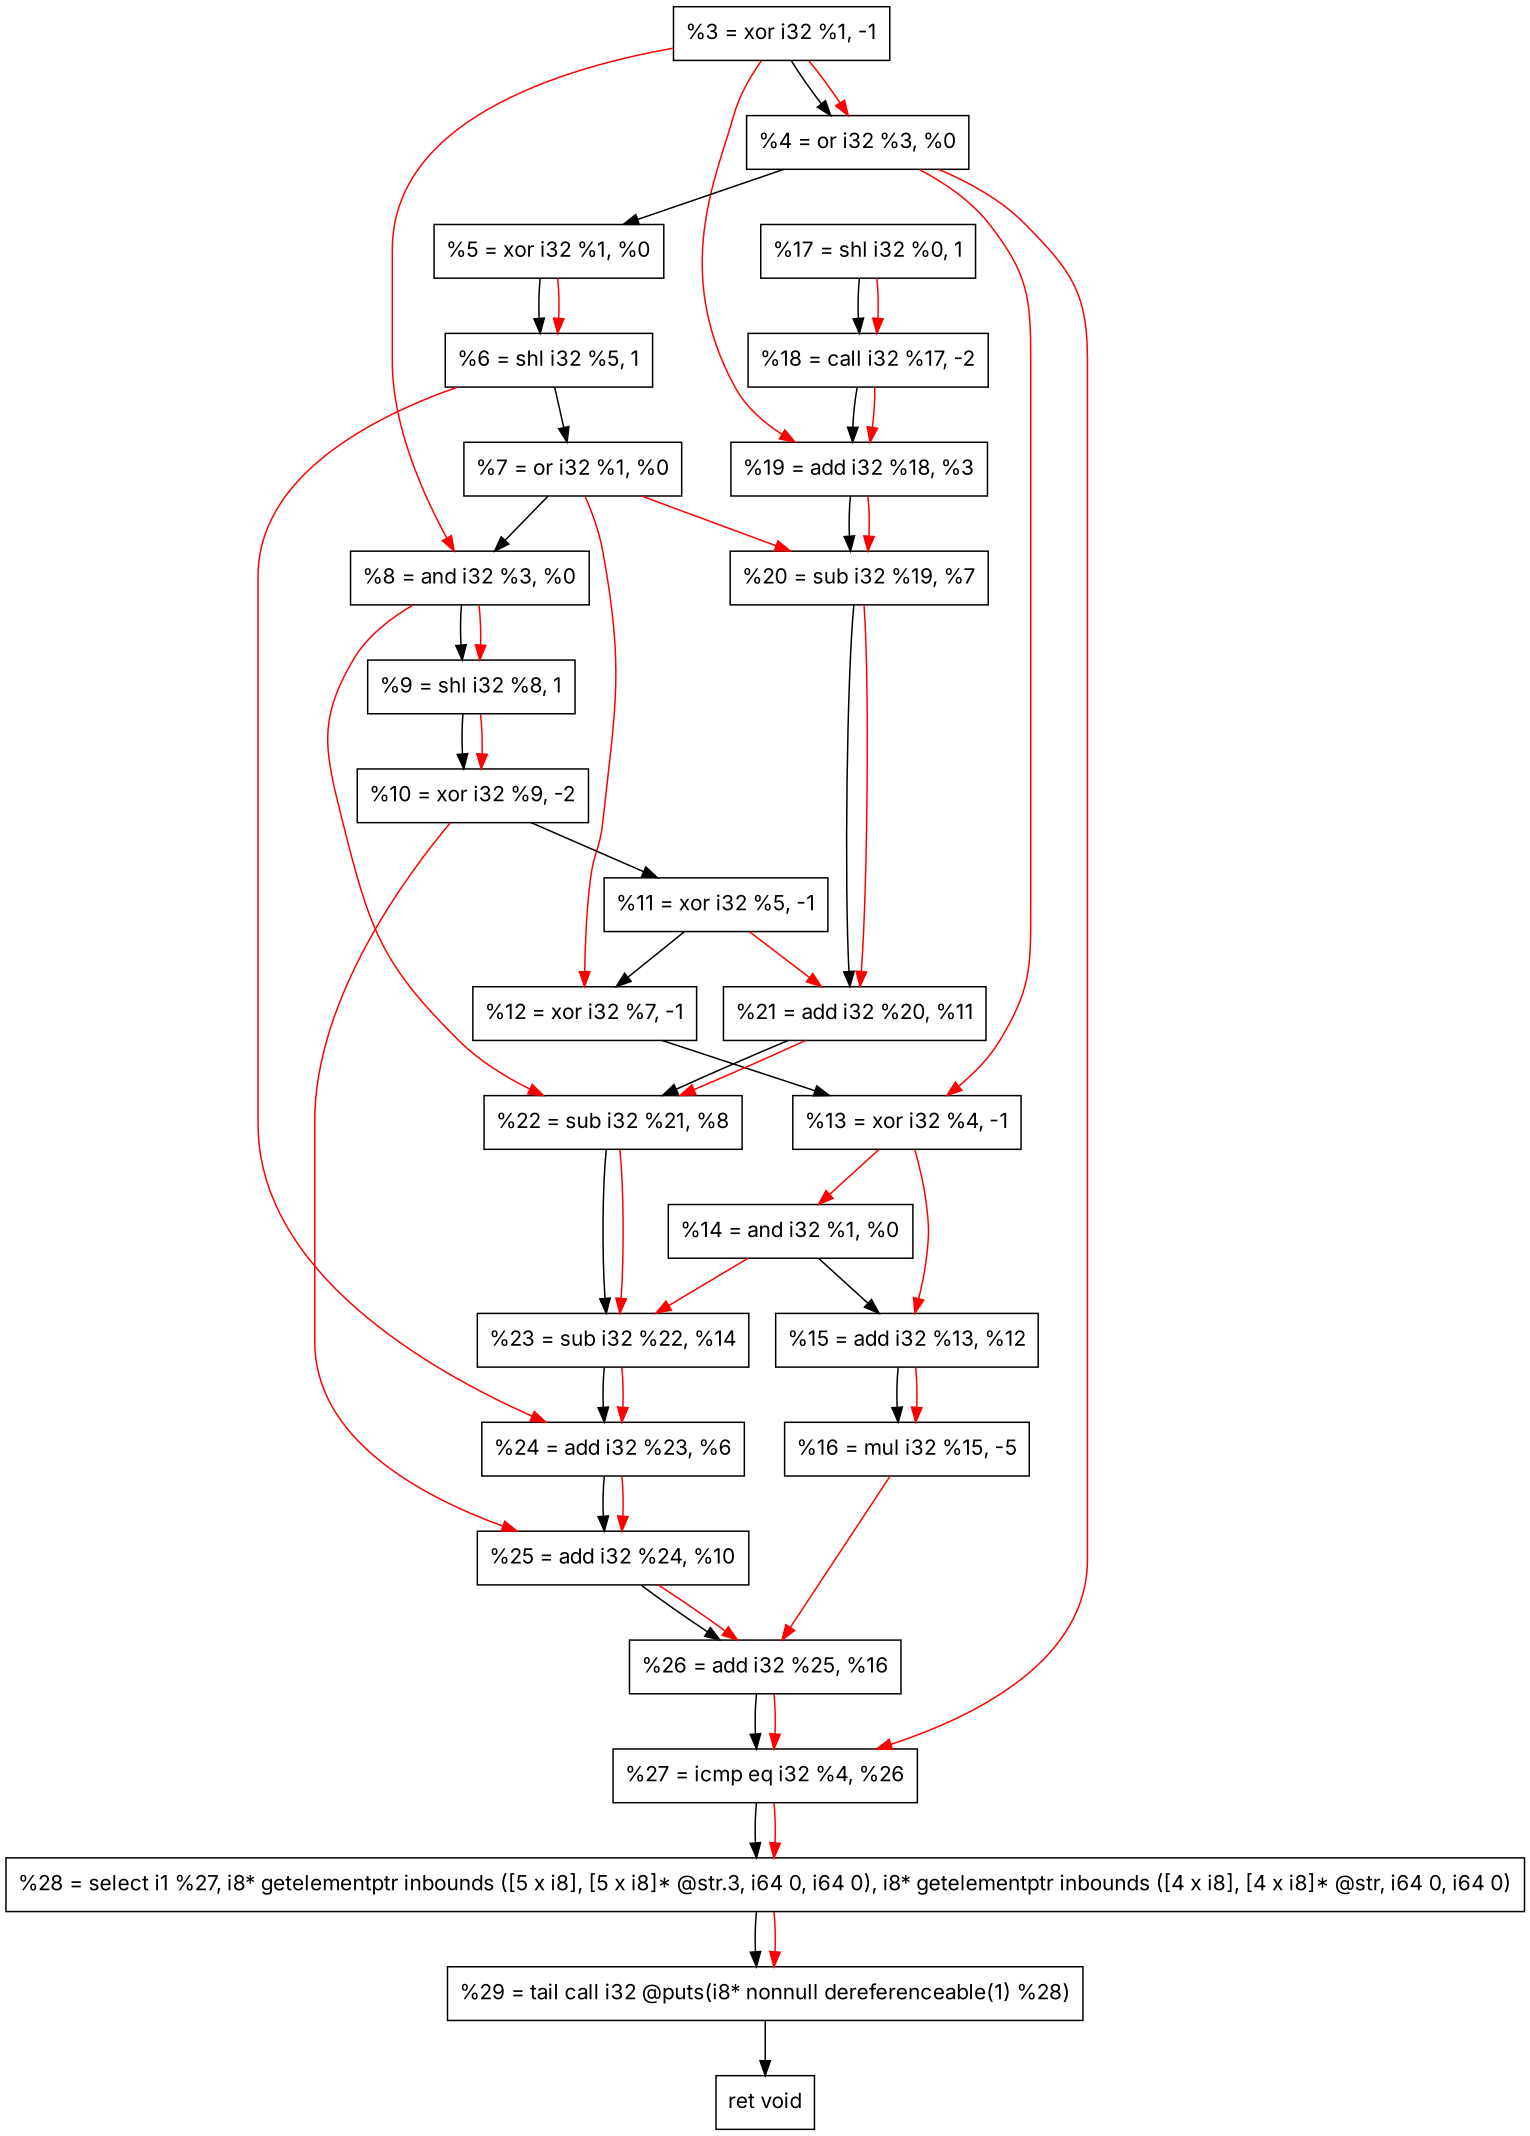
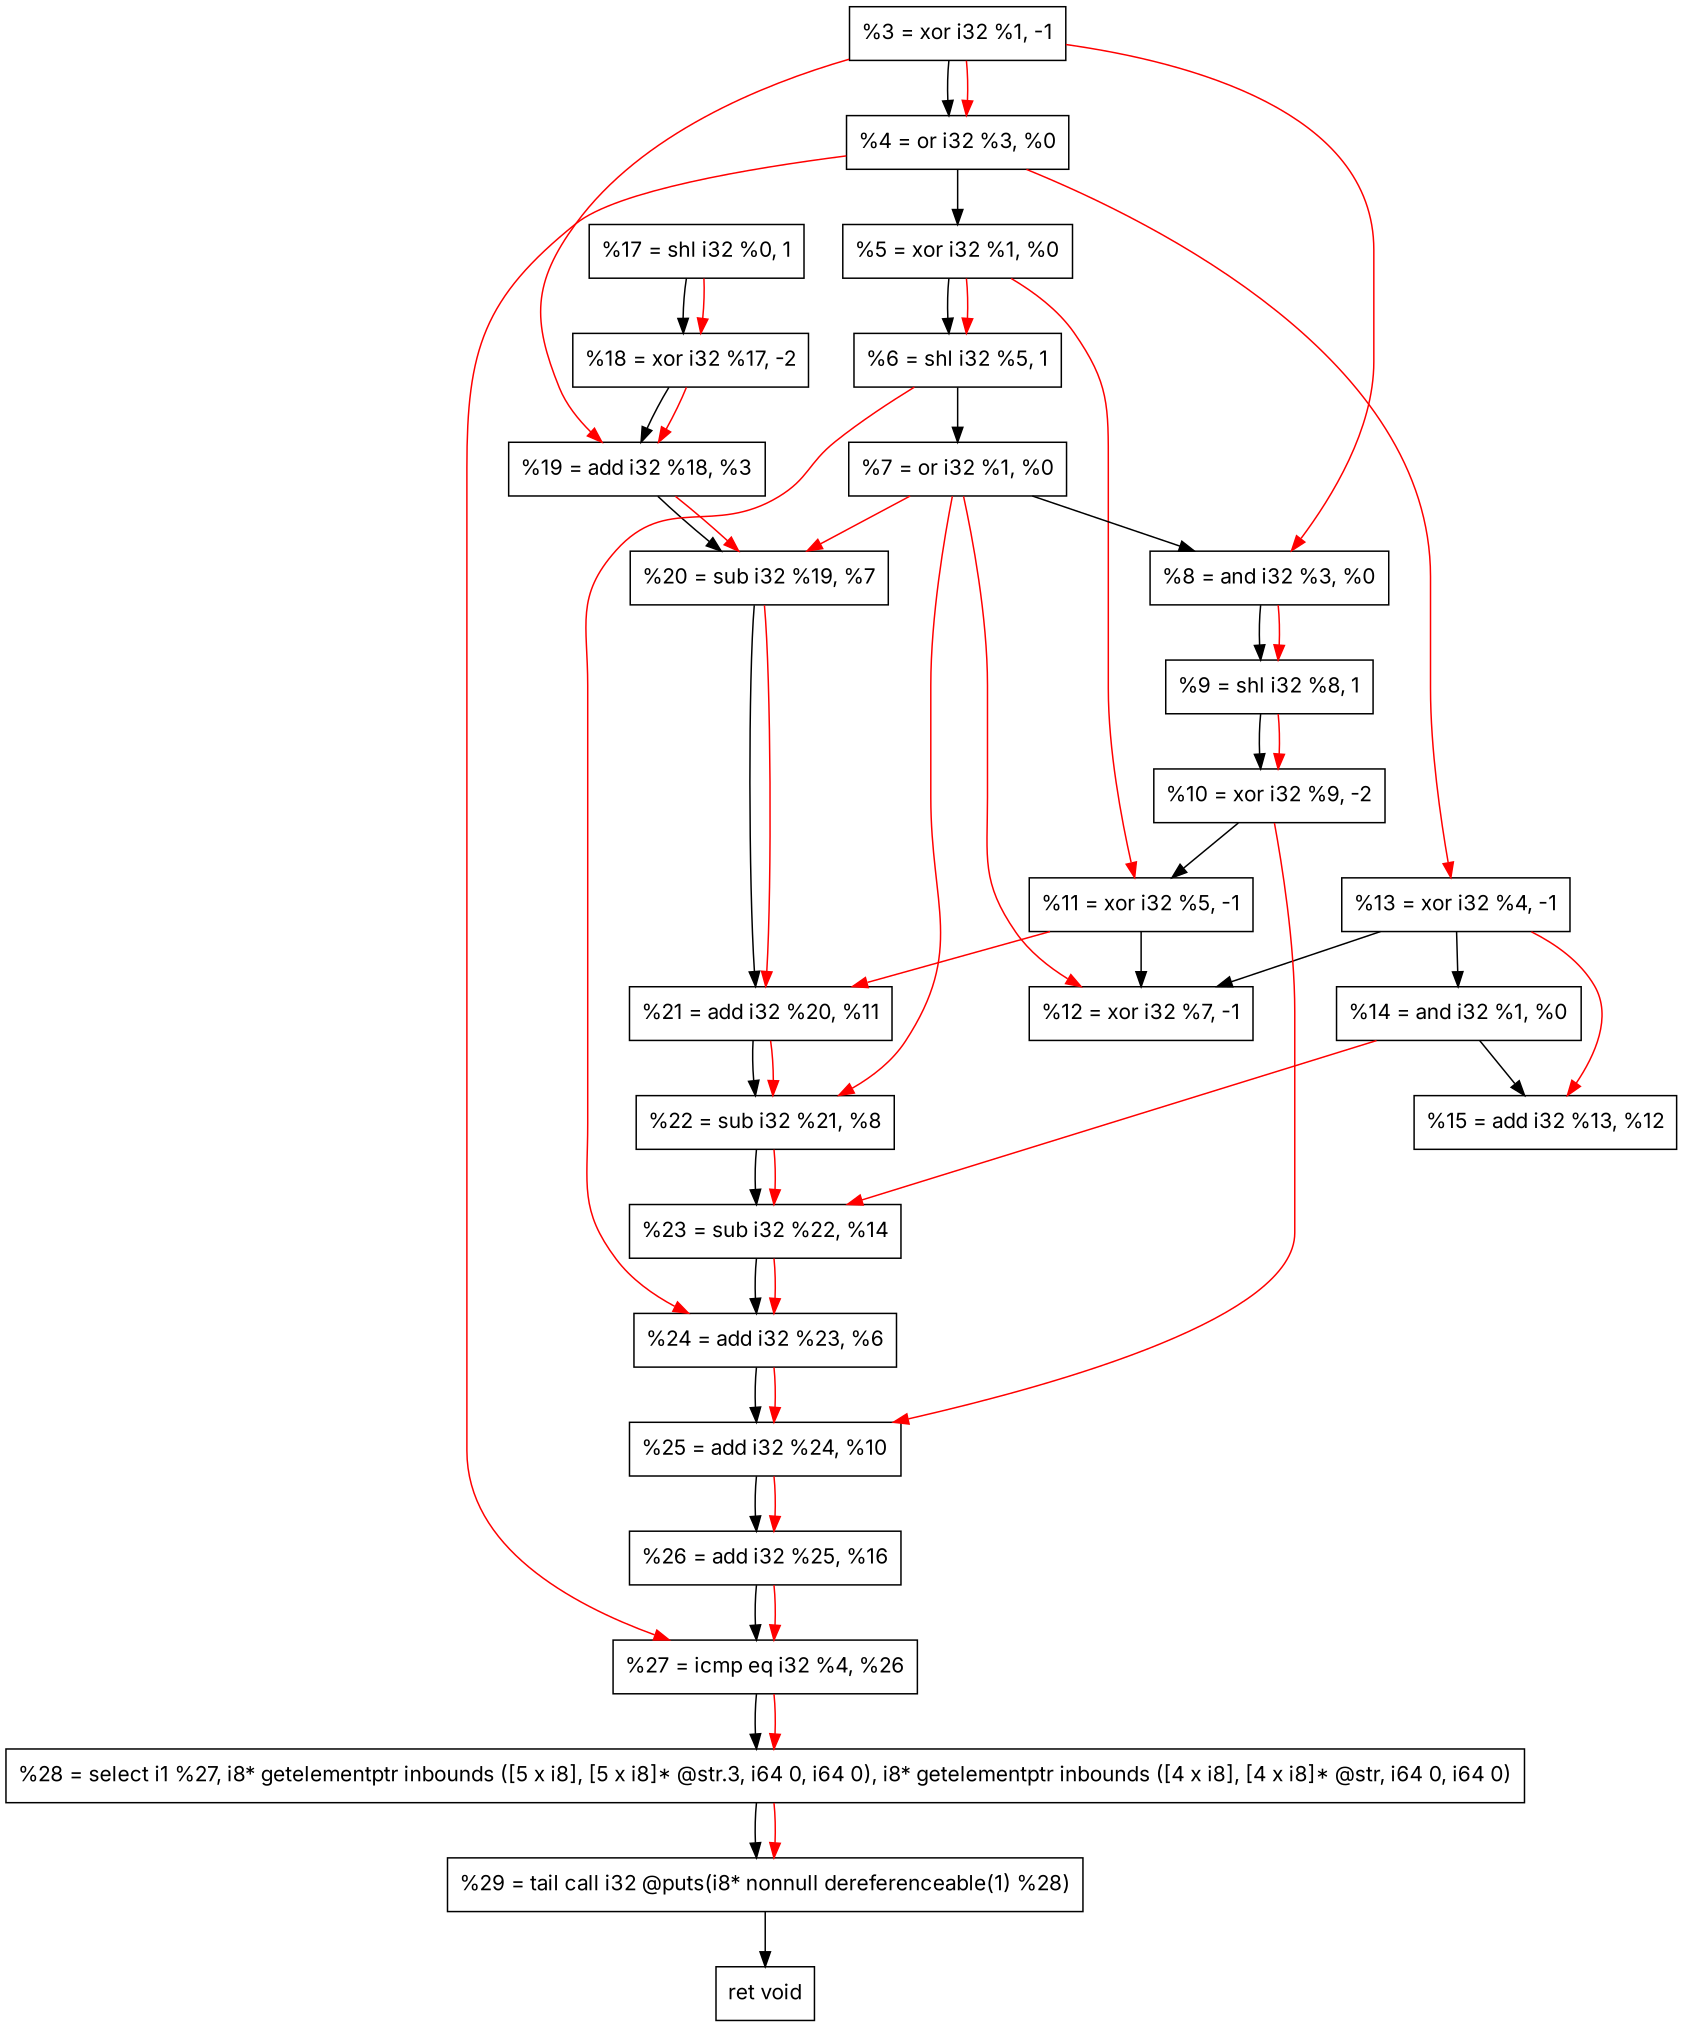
(868, 360) -> (691, 360)
none -> (1108, 553)
(354, 865) -> (931, 808)
(719, 1059) -> (1306, 957)
(854, 1172) -> (1457, 952)
(907, 1449) -> none
